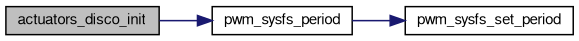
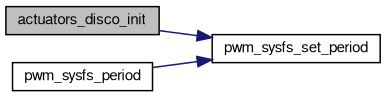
(178, 21) -> (178, 33)
